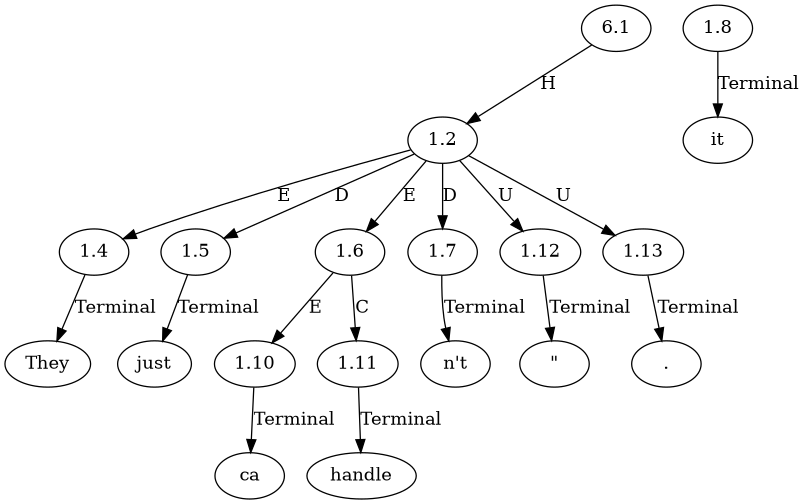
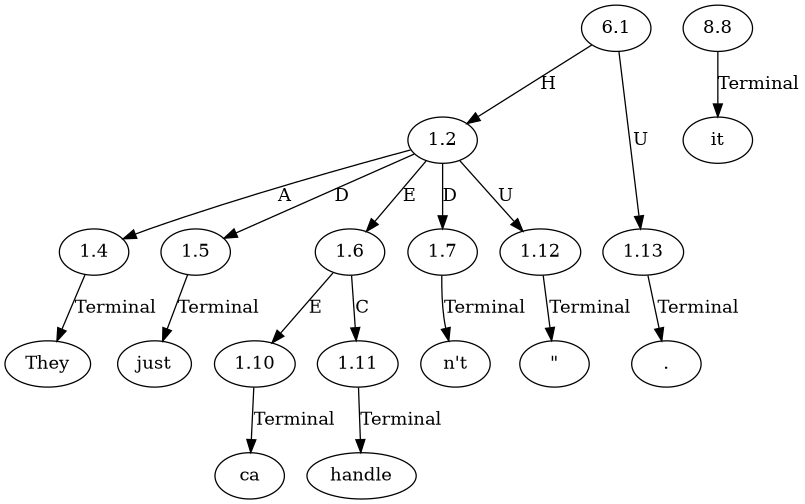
(718, 28) -> (718, 28)
(536, 192) -> (629, 134)
(284, 196) -> (284, 196)
